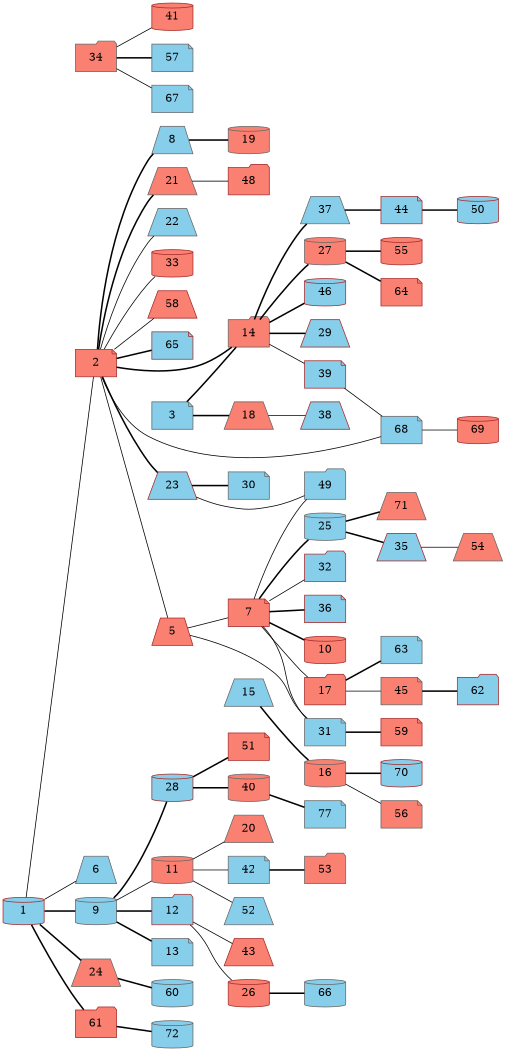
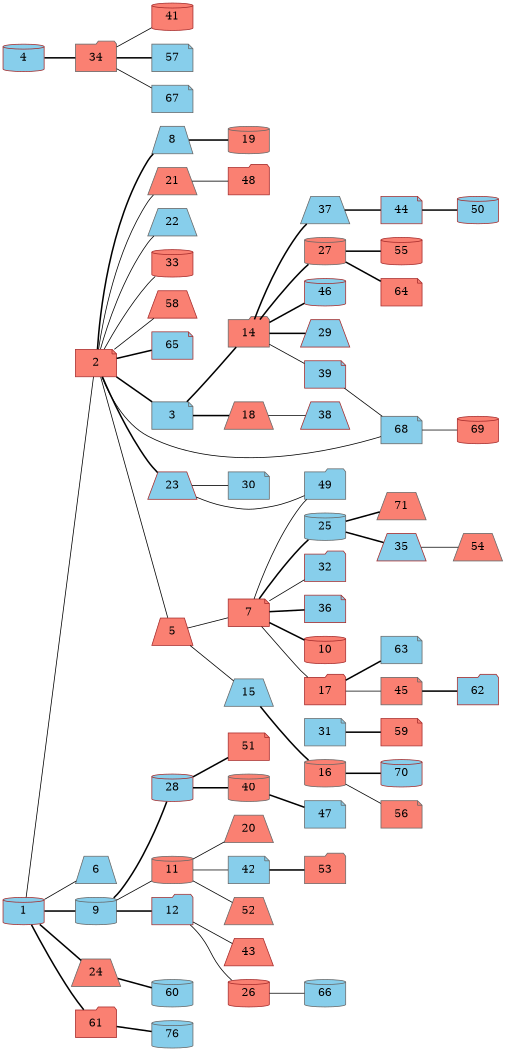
none -> (24, 58)
(117, 269) -> (117, 269)
(177, 370) -> (134, 389)
(210, 486) -> (210, 486)
(259, 663) -> (212, 663)
(285, 672) -> none
(325, 814) -> (325, 814)
(249, 911) -> (249, 911)
(172, 952) -> none
(287, 993) -> (287, 993)
(172, 1034) -> (172, 1034)
